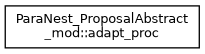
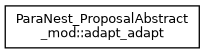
(102, 27) -> (102, 27)
